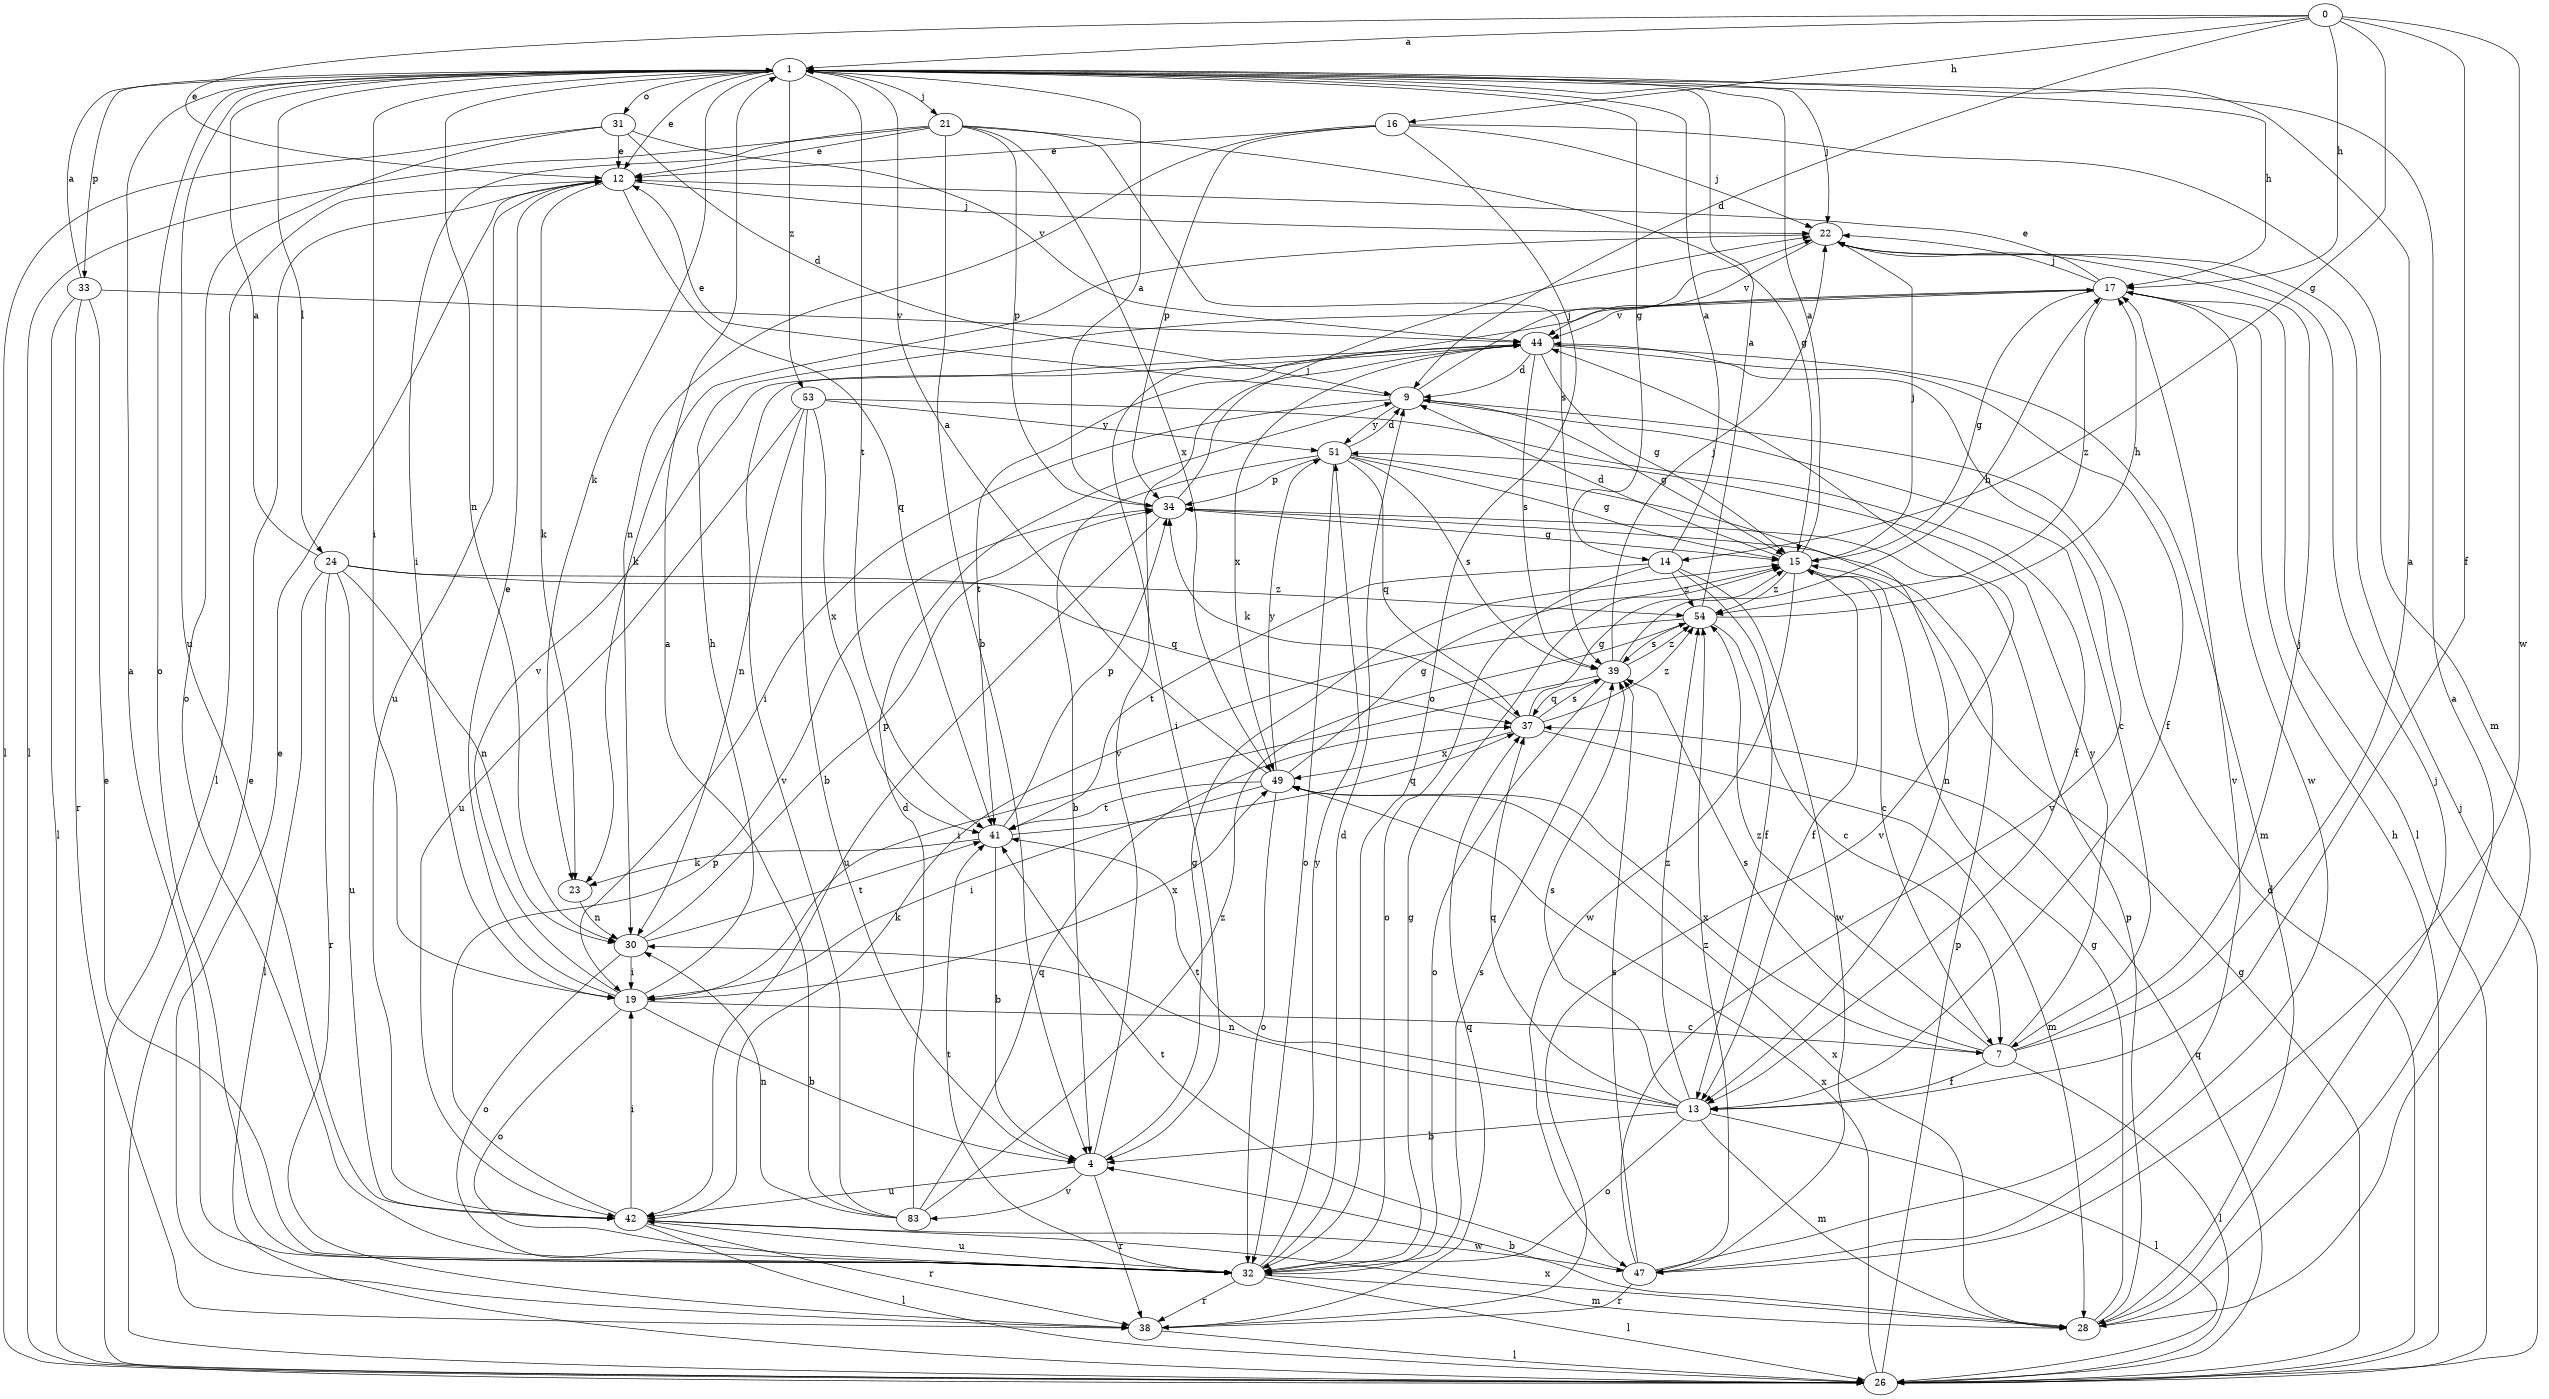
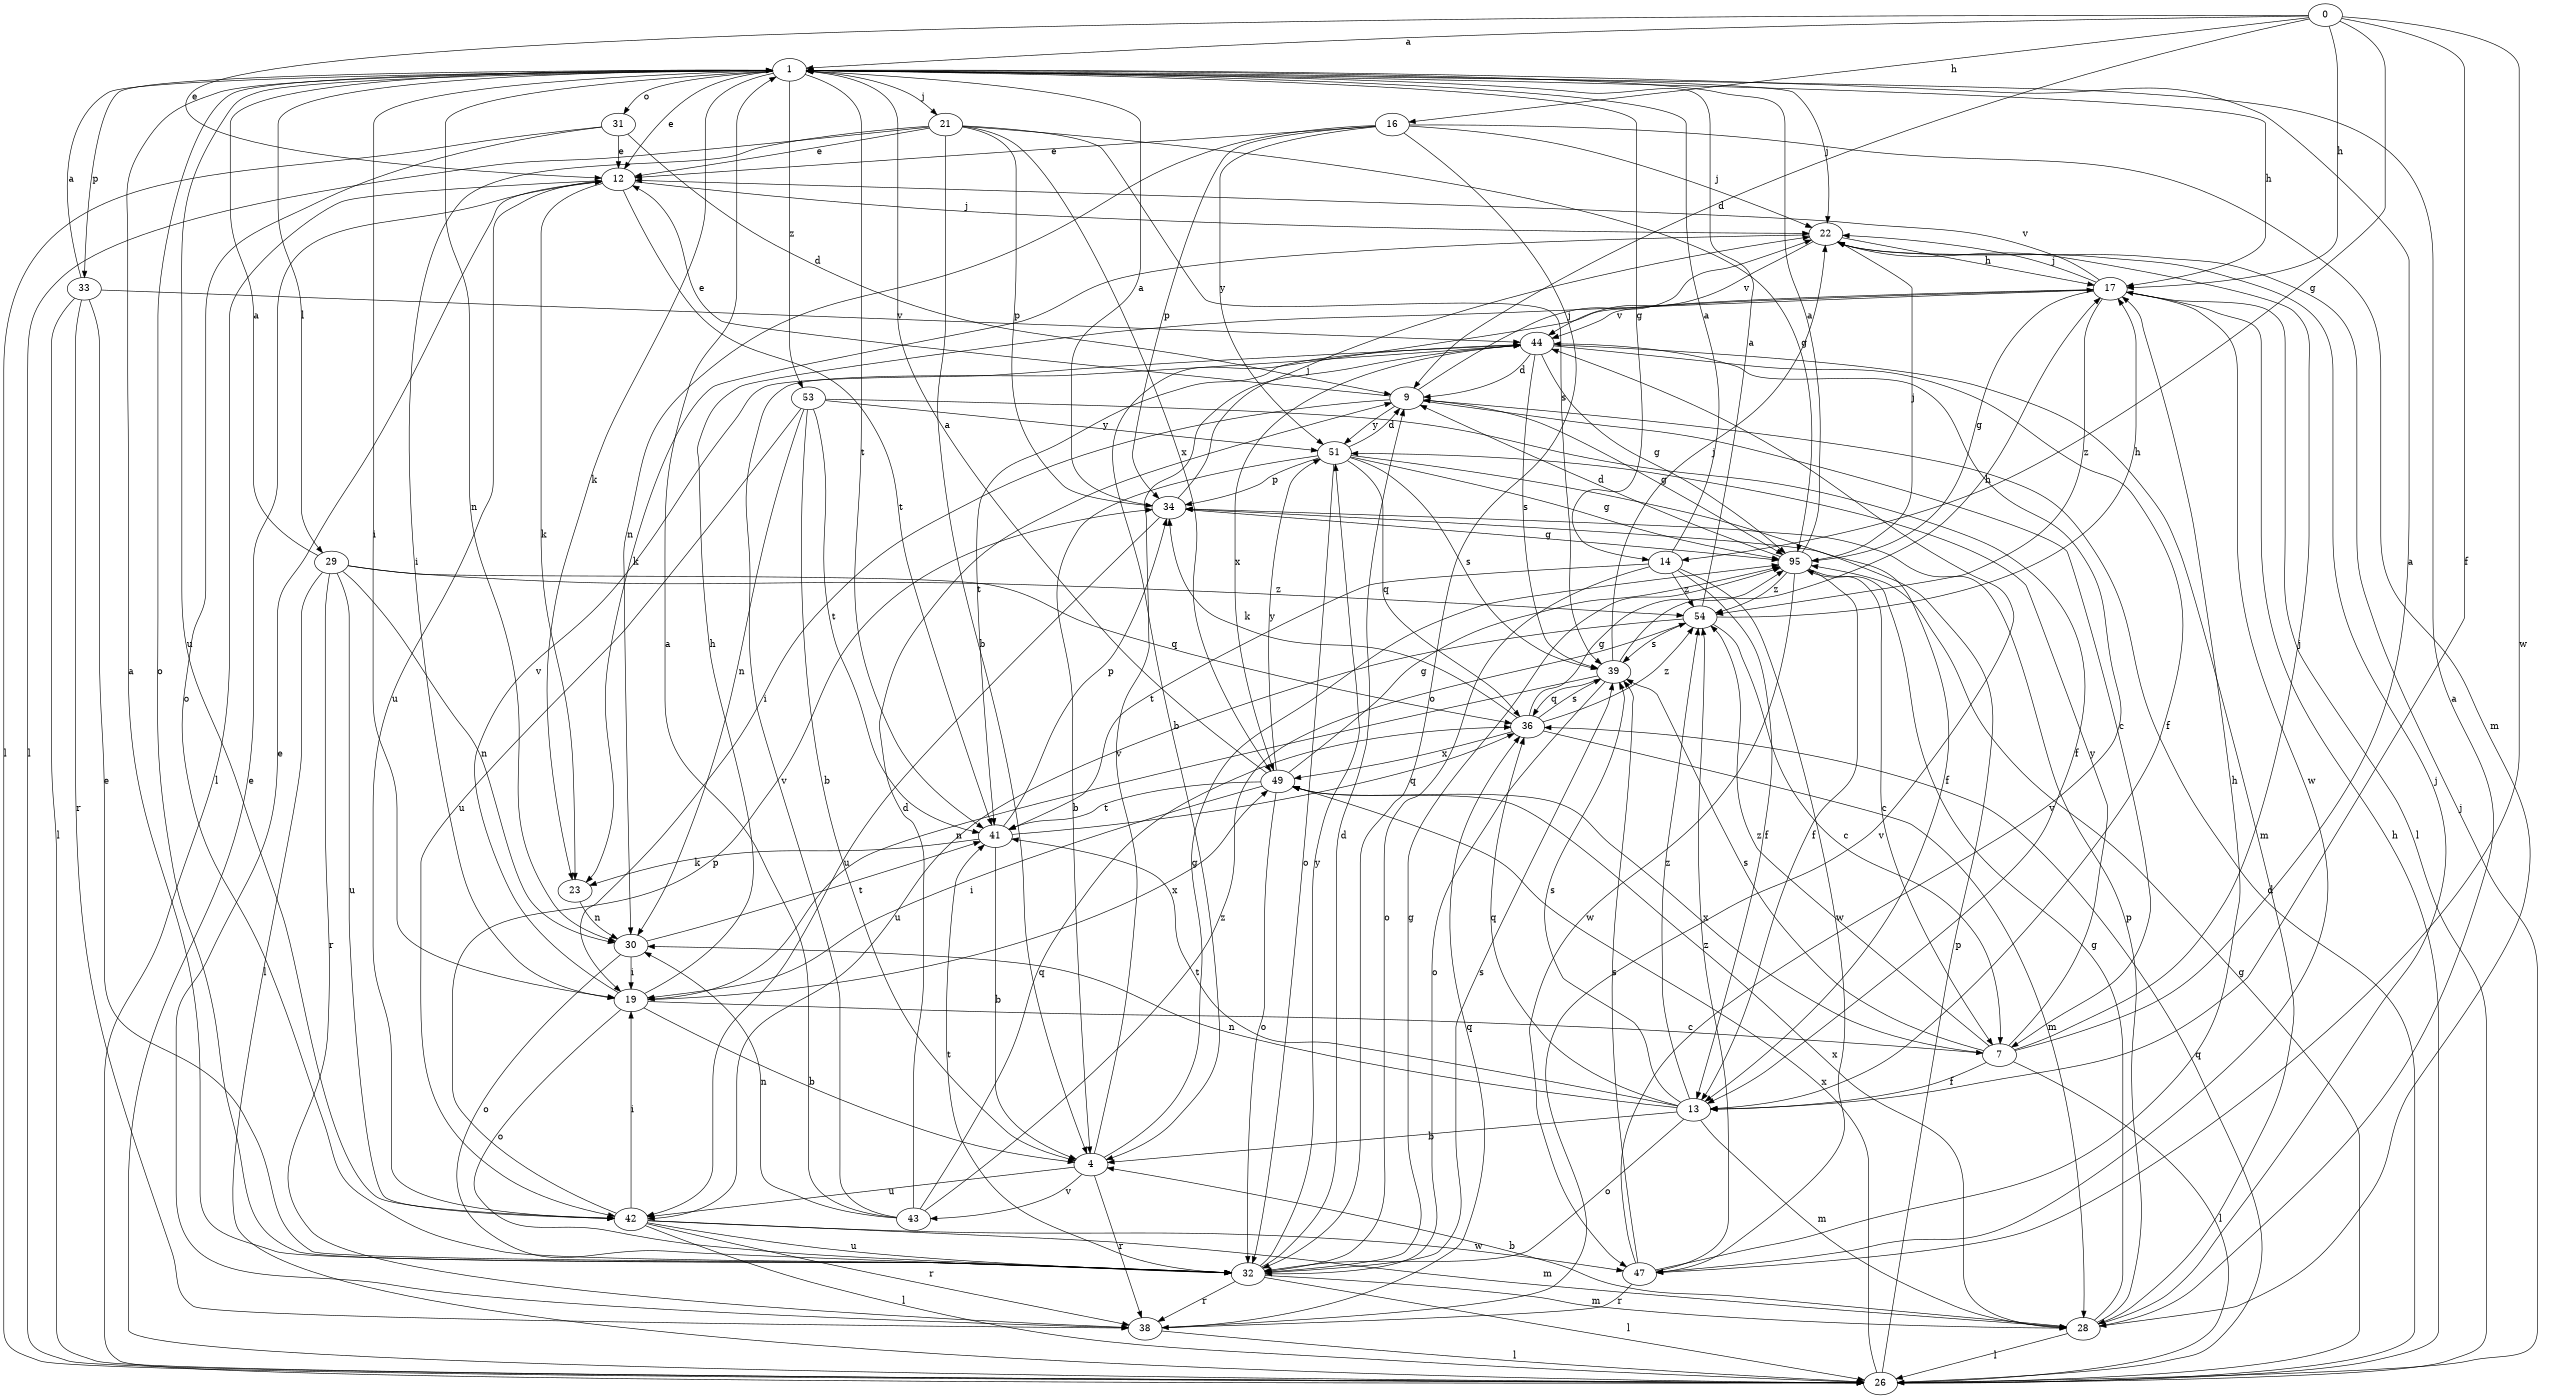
(2026, 234) -> (2026, 234)
none -> (1220, 242)
none -> (1965, 261)
(1064, 266) -> none
(901, 508) -> (901, 508)
(332, 562) -> (332, 562)
(1795, 562) -> (1795, 562)
(502, 598) -> none
(834, 617) -> (834, 617)
(1657, 649) -> none
(891, 708) -> none
(1177, 727) -> (1177, 727)
(1528, 727) -> (1528, 727)
(1947, 781) -> (1947, 781)
(2235, 781) -> (2235, 781)
(959, 836) -> (959, 836)
(898, 918) -> (898, 918)
(1259, 1140) -> none
(914, 1219) -> (914, 1219)
(2131, 1239) -> (1985, 1355)
(943, 1250) -> (877, 1254)
(1548, 1274) -> (1548, 1274)
